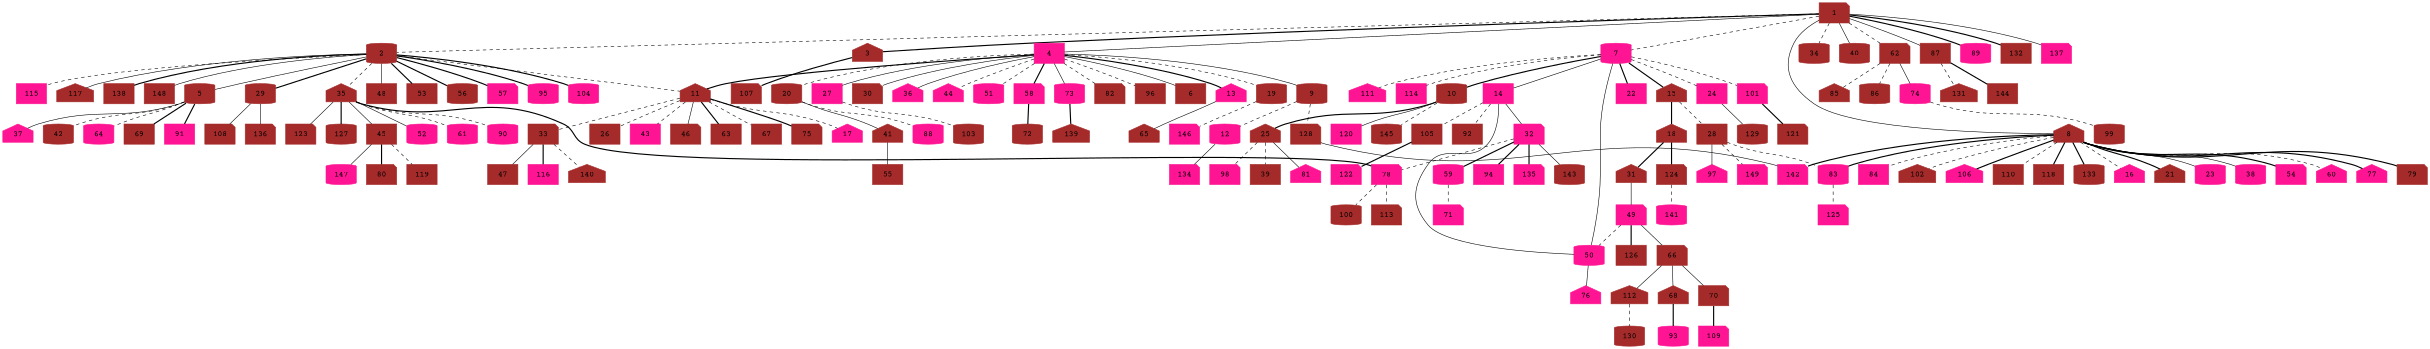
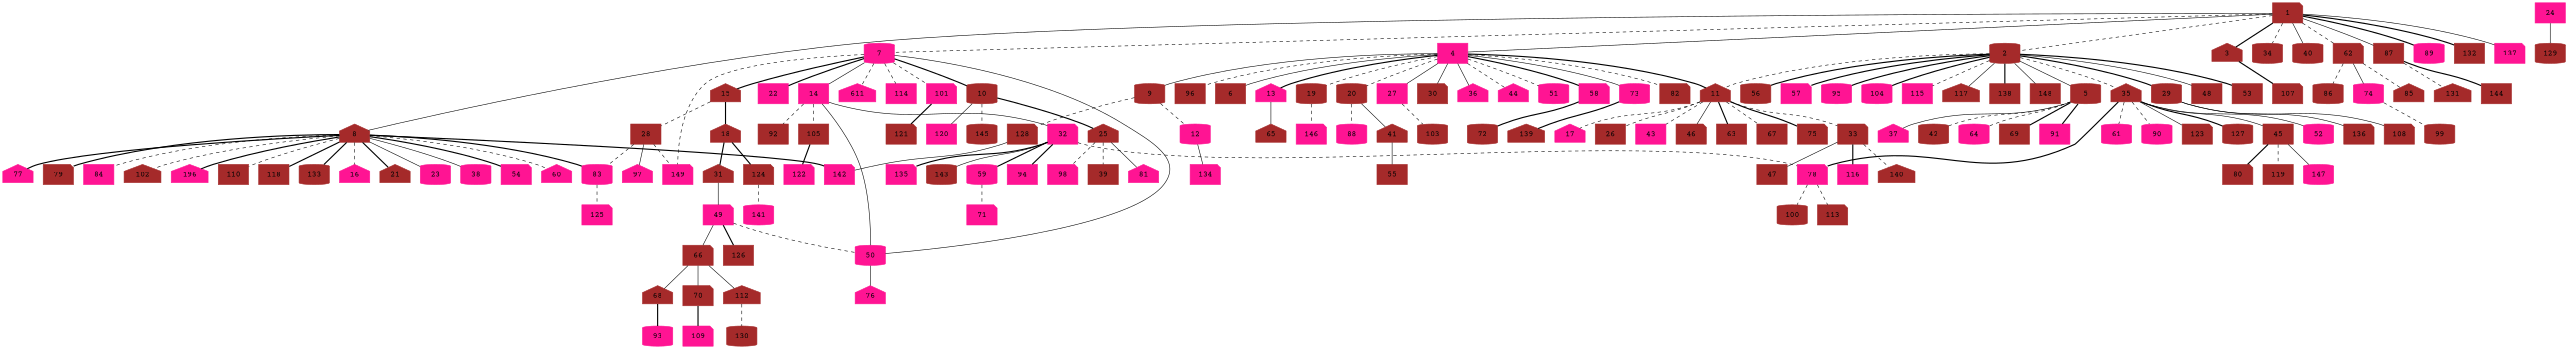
(1664, 72) -> (740, 69)
(1367, 94) -> (857, 94)
(1964, 175) -> (190, 175)
